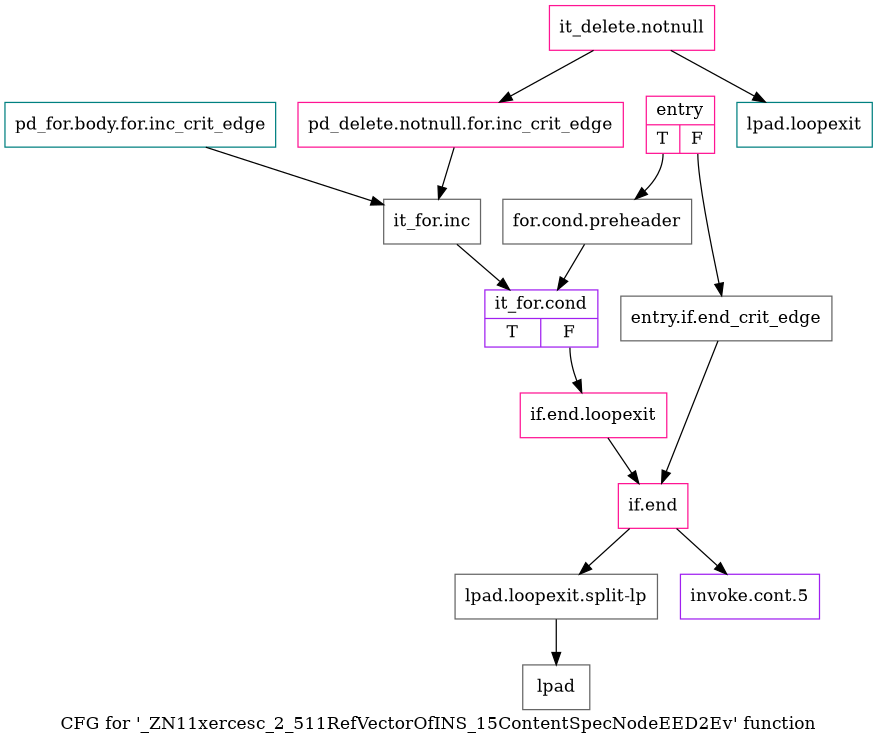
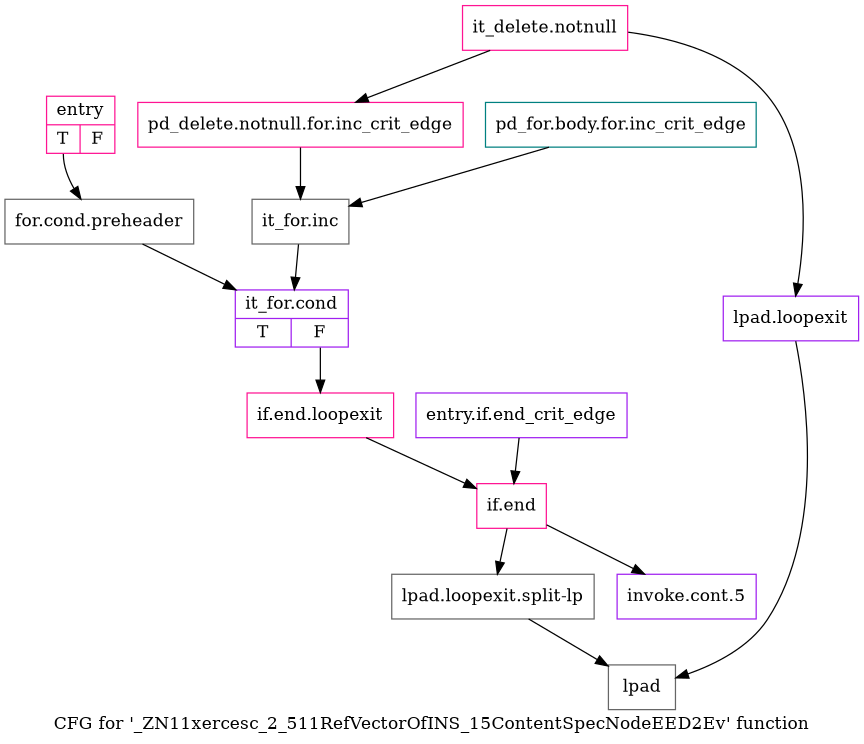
(805, 125) -> (791, 318)
(706, 219) -> none
(726, 318) -> (522, 415)
none -> (800, 532)
